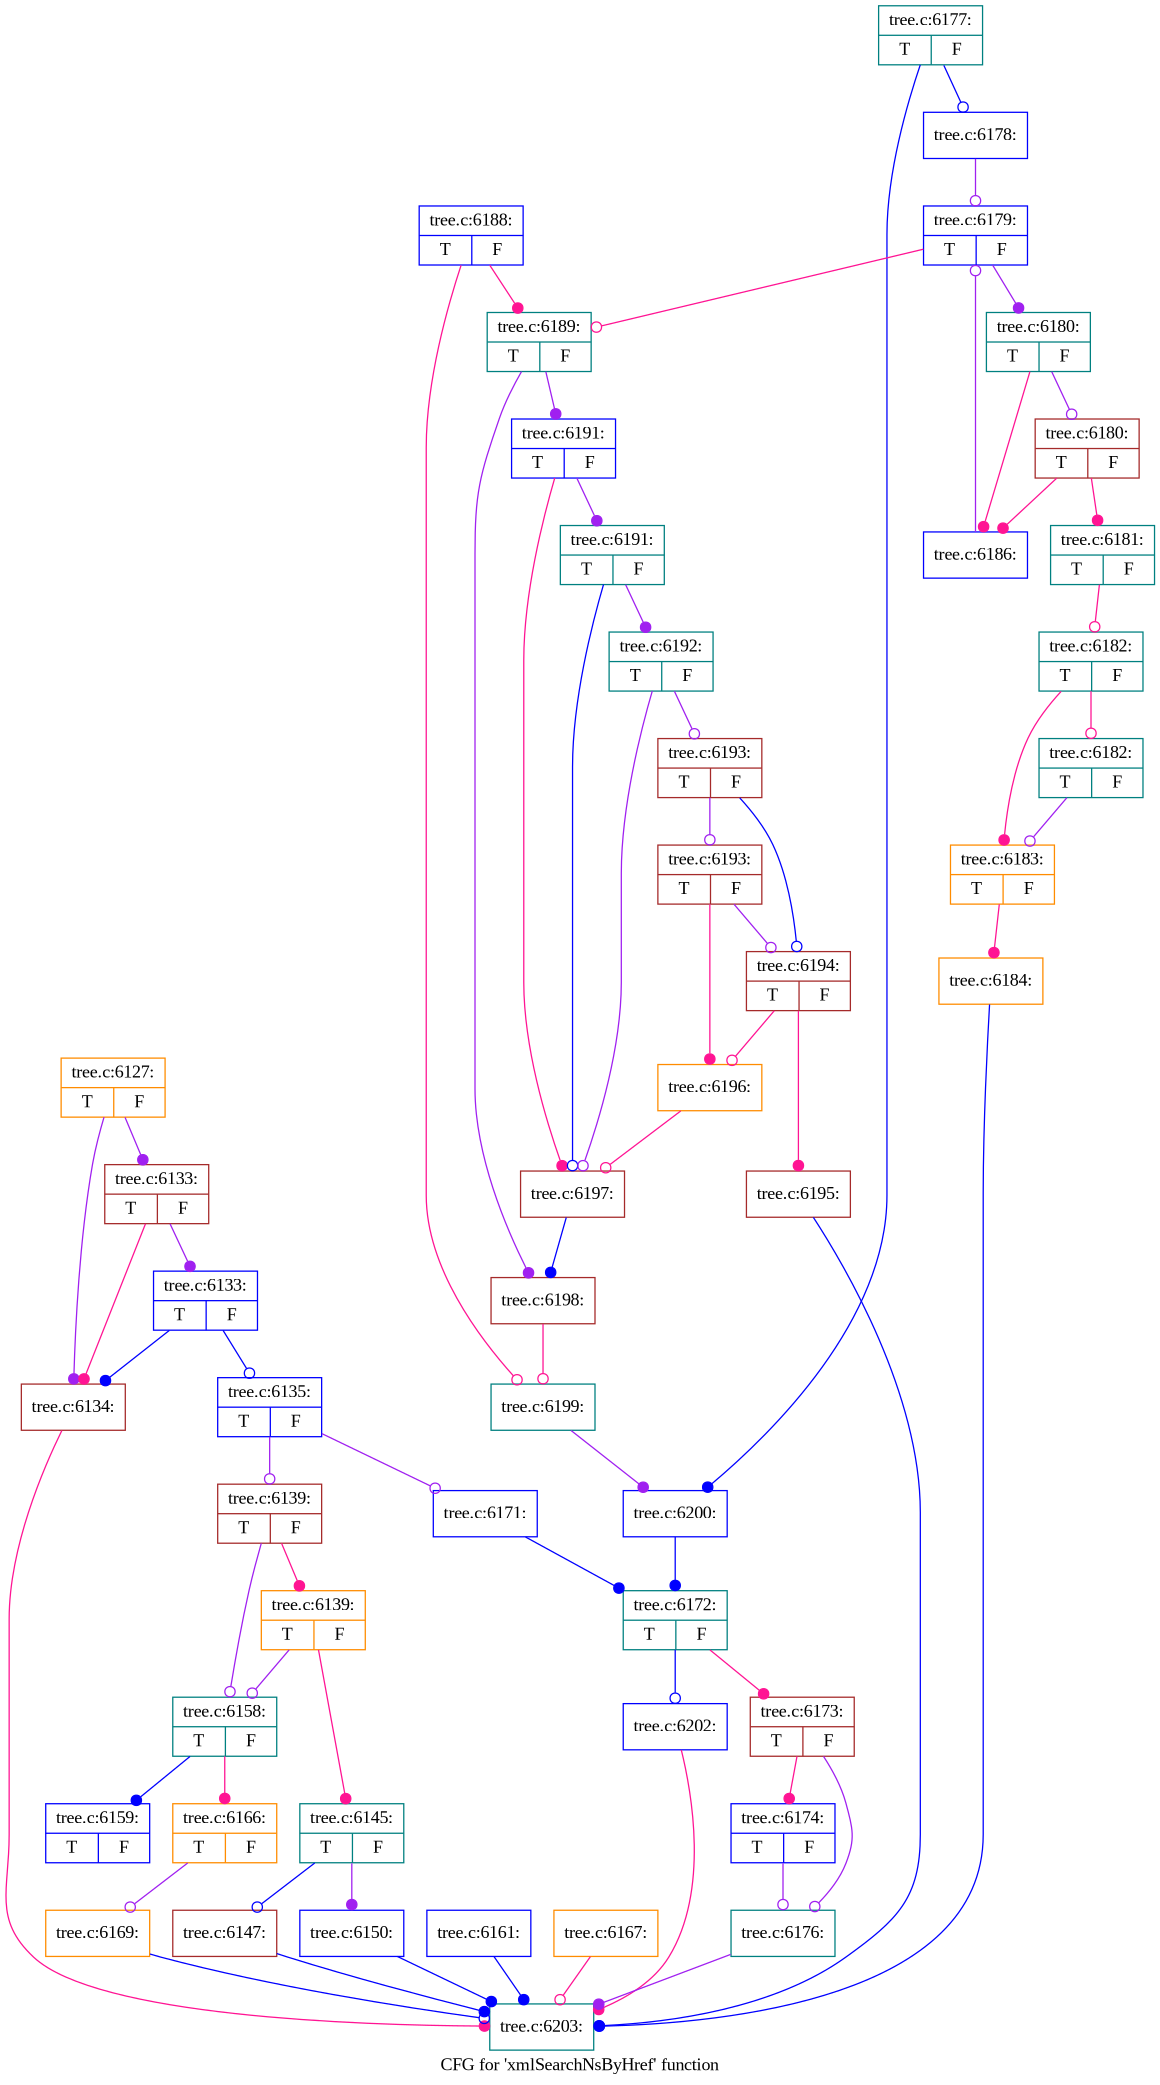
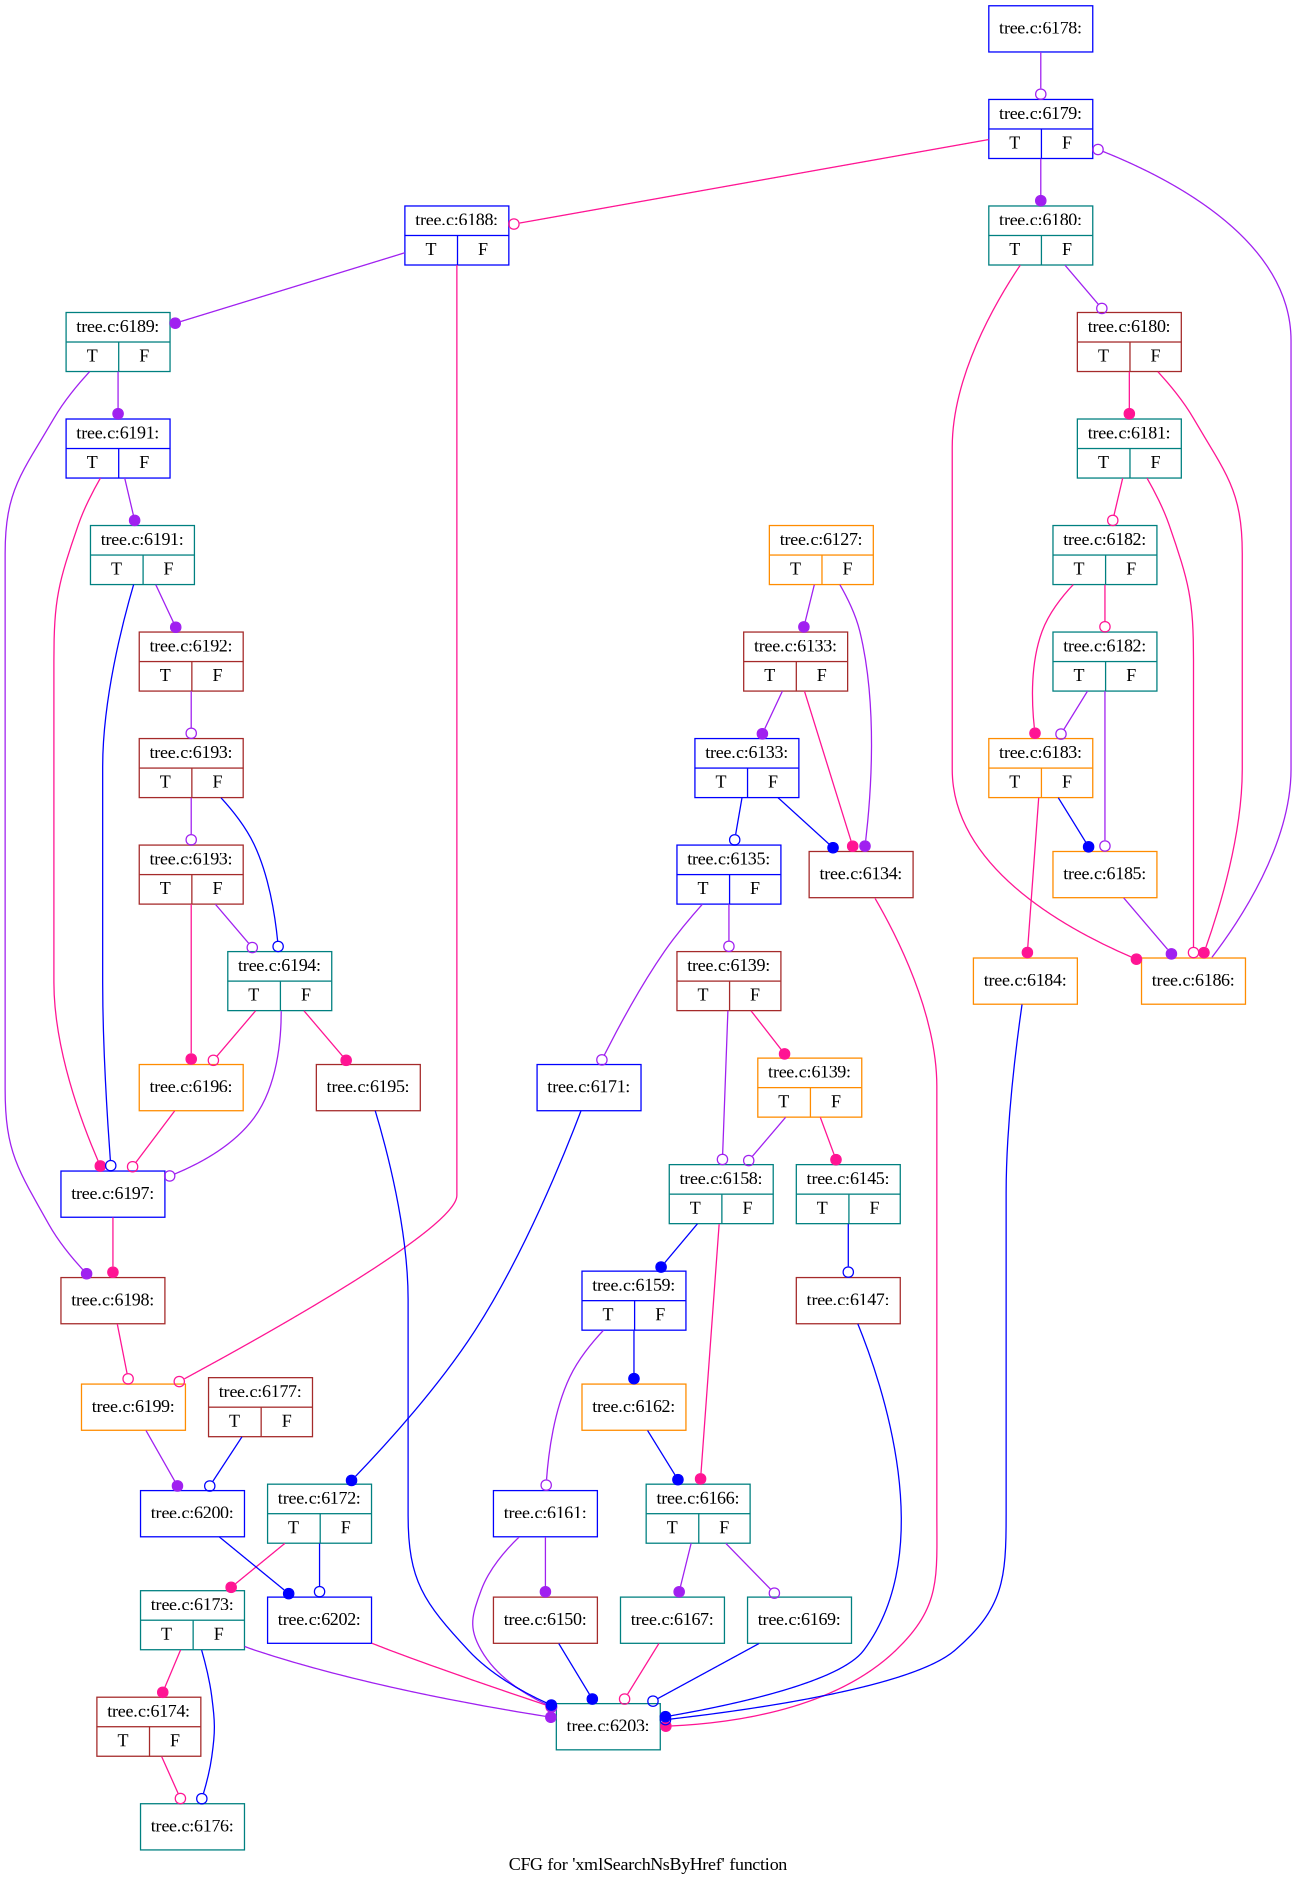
(931, 35) -> (261, 1407)
(952, 84) -> none
(502, 284) -> (293, 287)
(762, 288) -> (754, 181)
(976, 555) -> (1194, 981)
(661, 662) -> (191, 662)
none -> (1194, 709)
(887, 802) -> (227, 1459)
none -> (1105, 875)
(621, 926) -> (258, 1112)
(798, 981) -> (280, 981)
(573, 1194) -> (113, 1194)
(559, 1242) -> (113, 1242)
none -> (561, 1399)
(543, 1407) -> (133, 1407)
none -> (634, 1407)
(675, 1559) -> (249, 1561)
none -> (686, 1565)
(802, 1727) -> (193, 1620)
(852, 1831) -> (214, 1722)
(225, 1833) -> (698, 1514)
(783, 1833) -> (149, 1727)
(352, 1881) -> (545, 1562)
(783, 1881) -> (170, 1775)
(98, 1933) -> (800, 1620)
(352, 1933) -> (545, 1620)
(606, 1933) -> (672, 1620)
(507, 1976) -> (474, 1631)
(667, 1978) -> (394, 1688)
